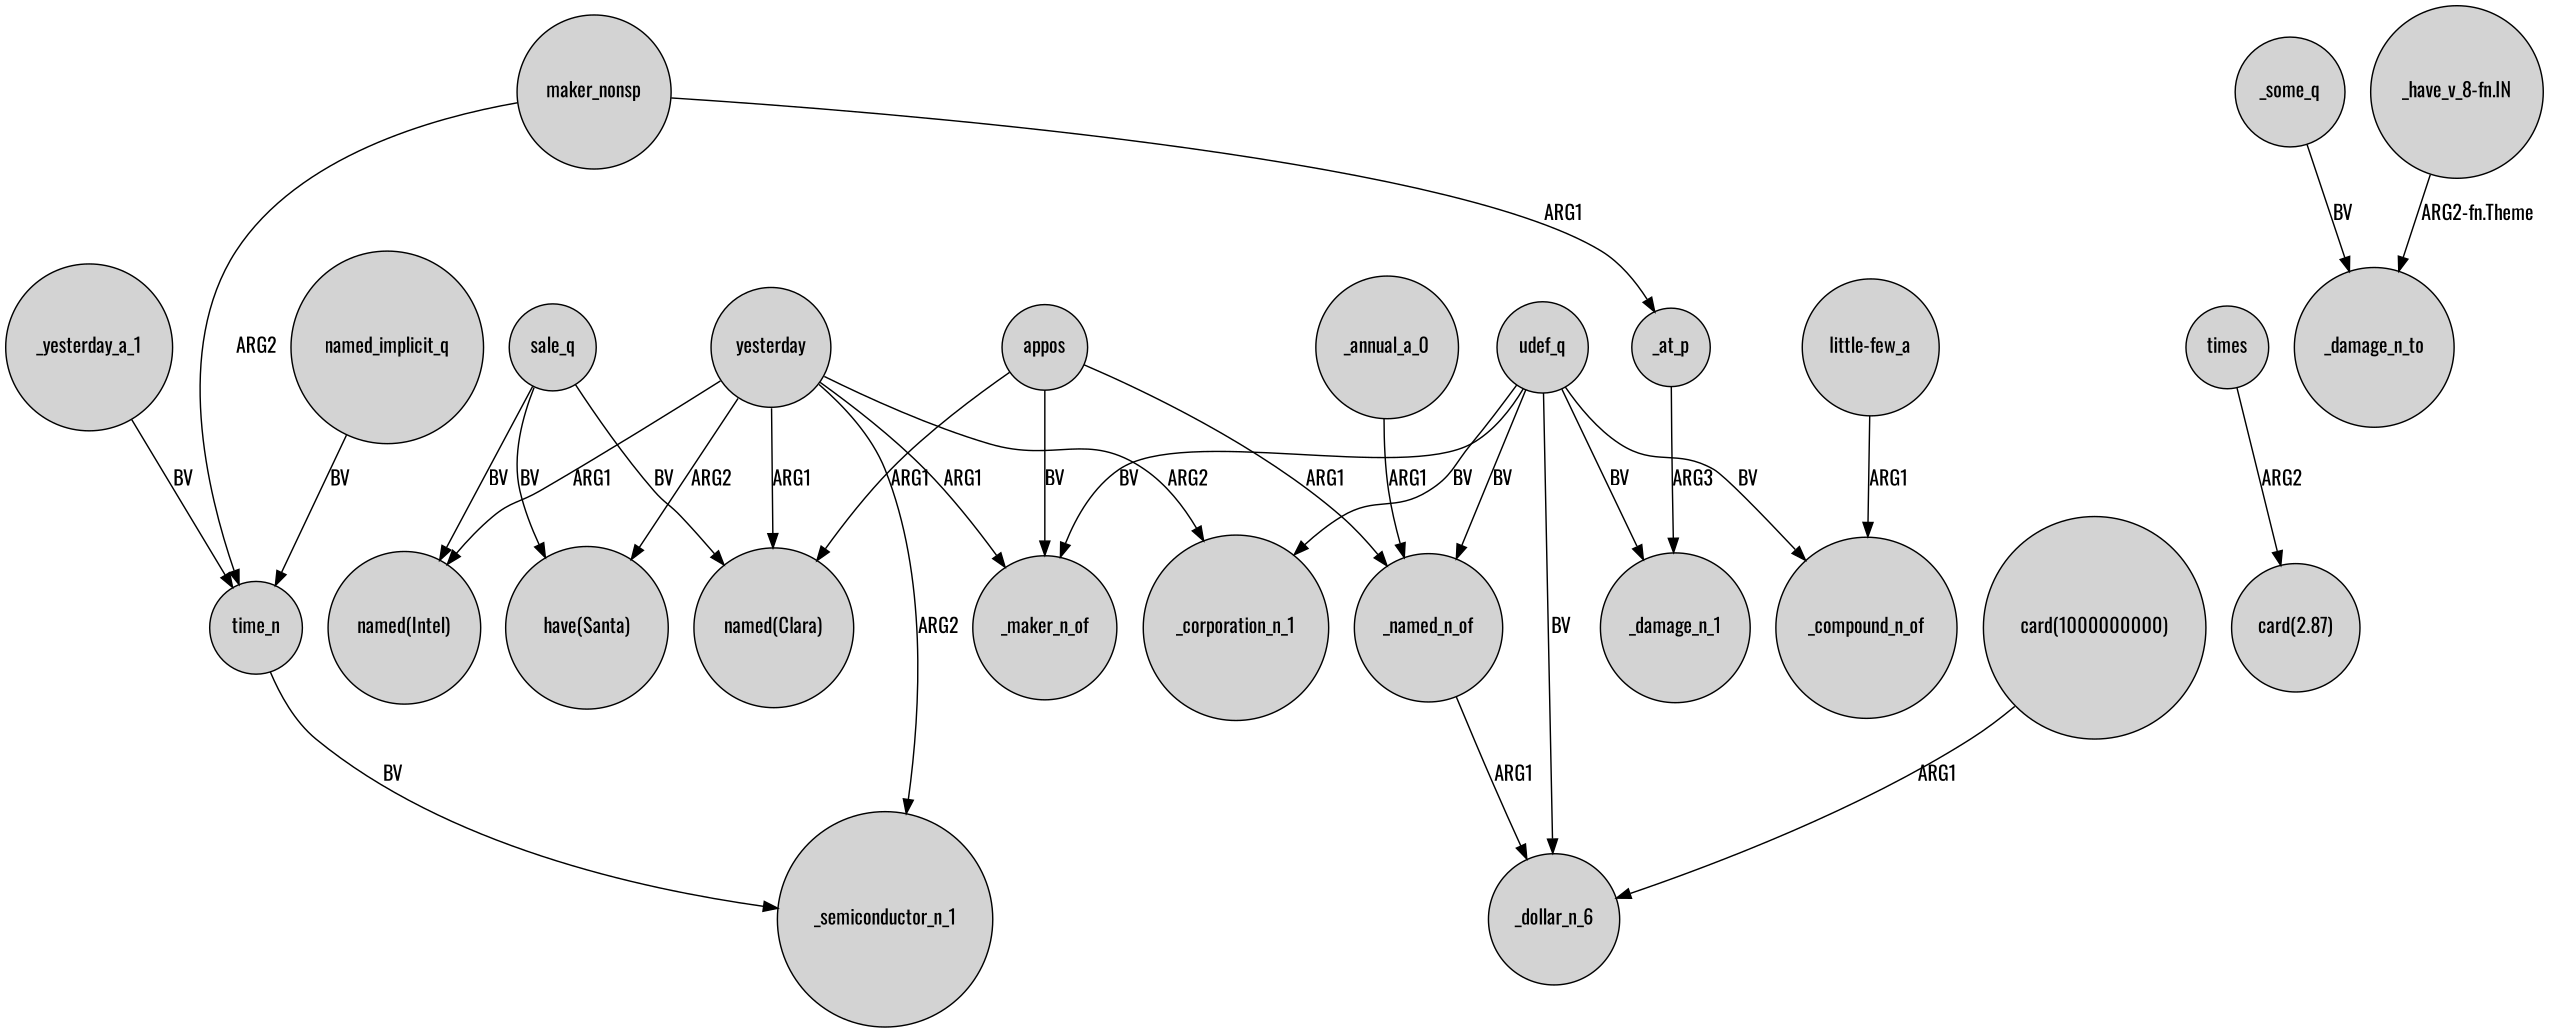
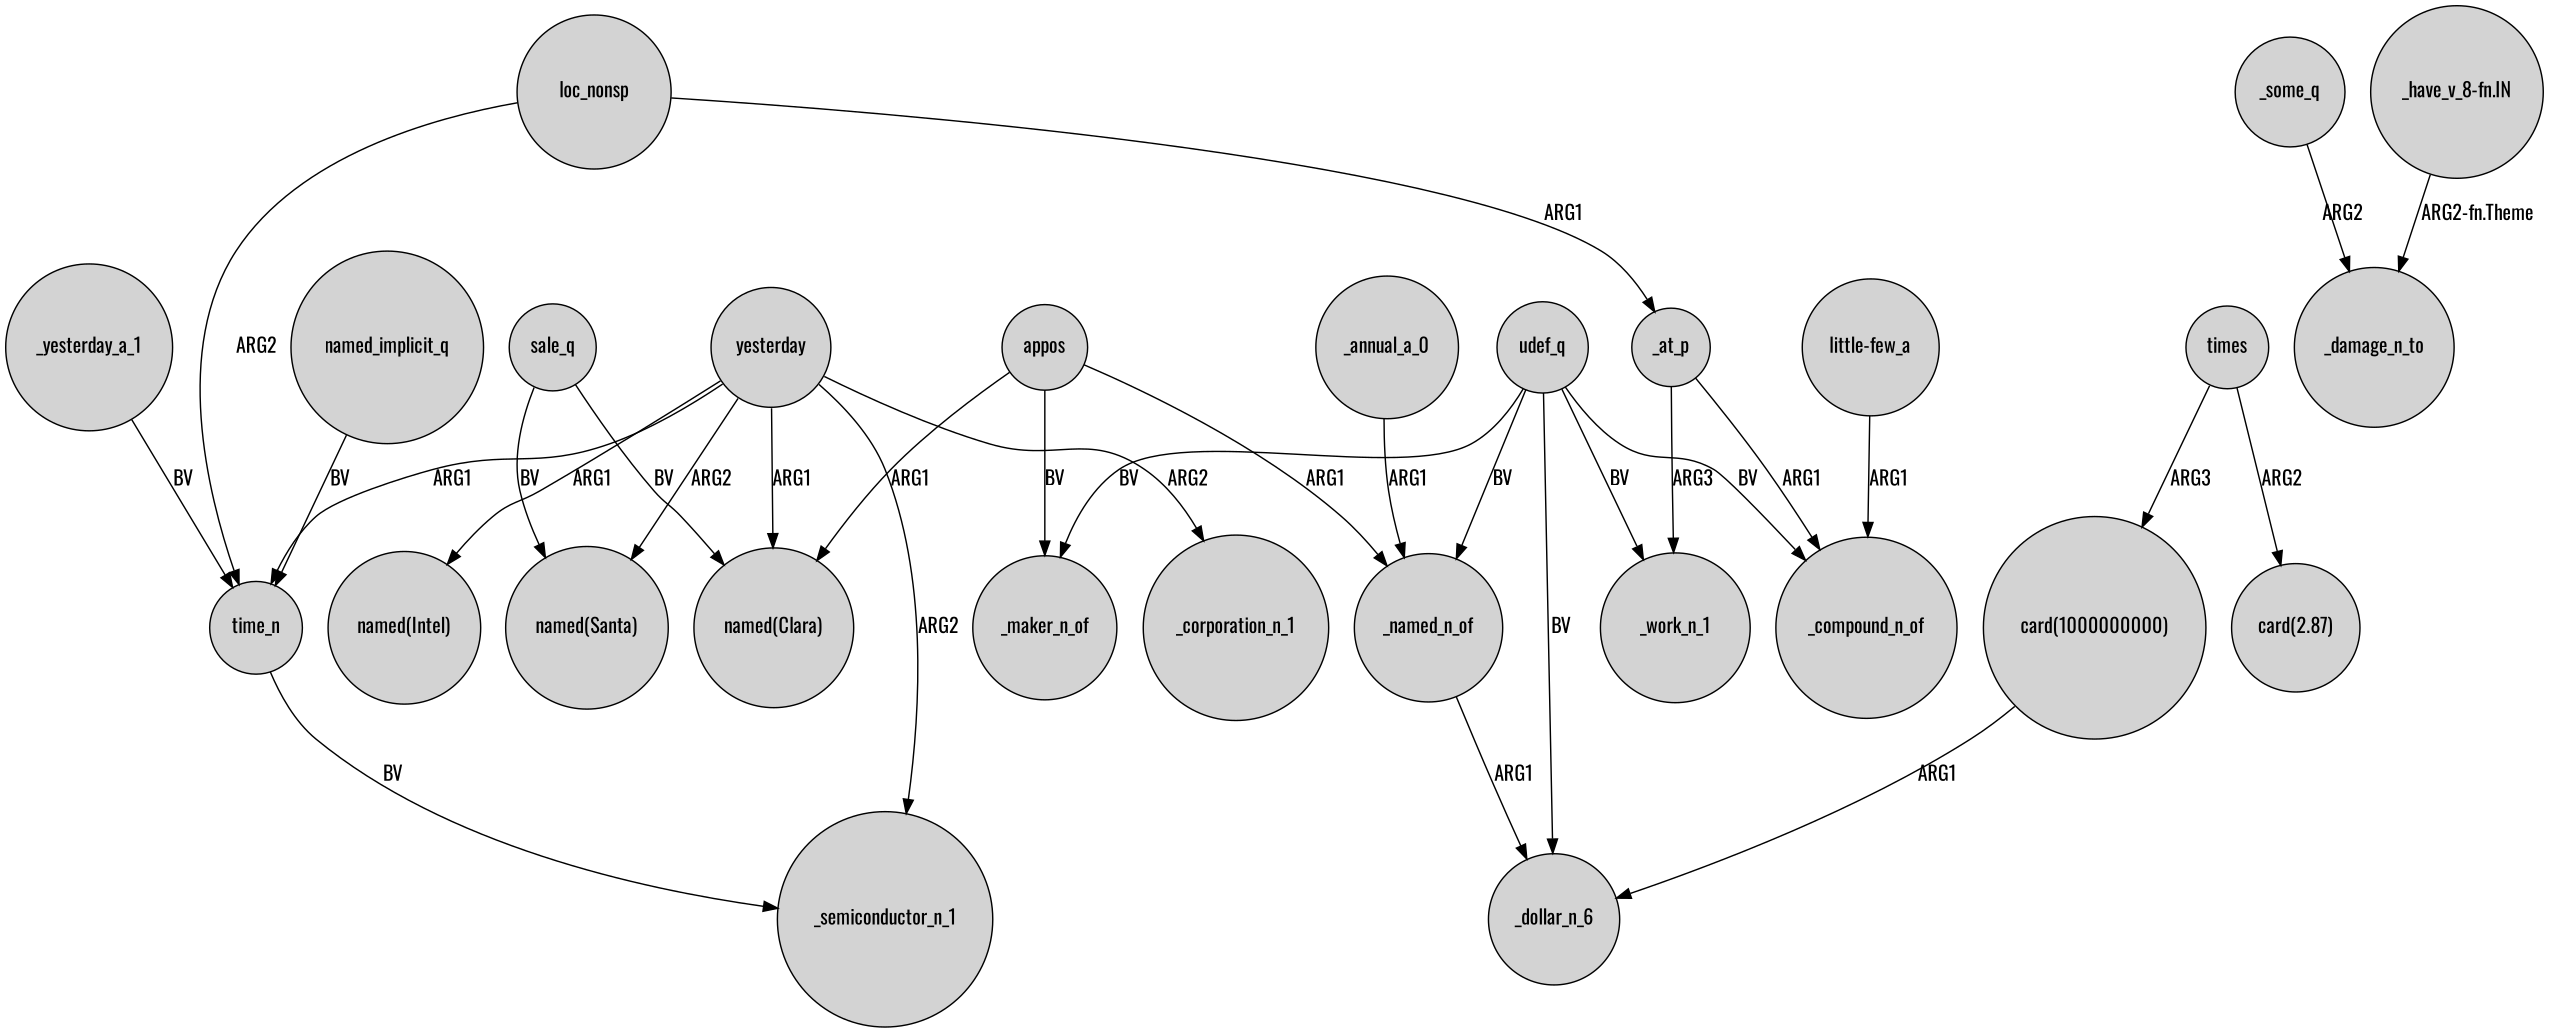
(594, 92) -> (594, 92)
(2343, 215) -> (2343, 215)
none -> (2179, 450)
none -> (1756, 456)
(916, 461) -> (489, 460)
(490, 467) -> none
(1429, 491) -> none
(587, 628) -> (587, 628)
(1675, 628) -> (1675, 628)
